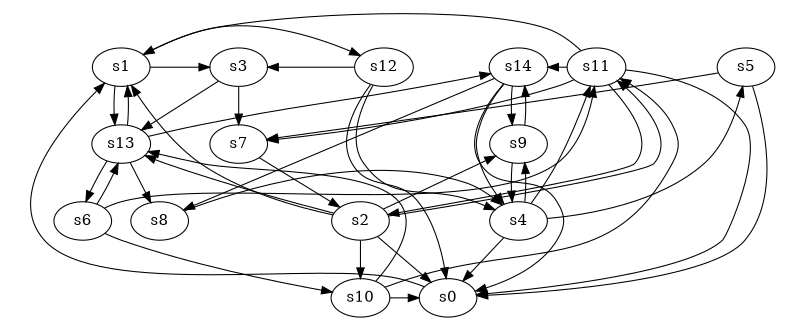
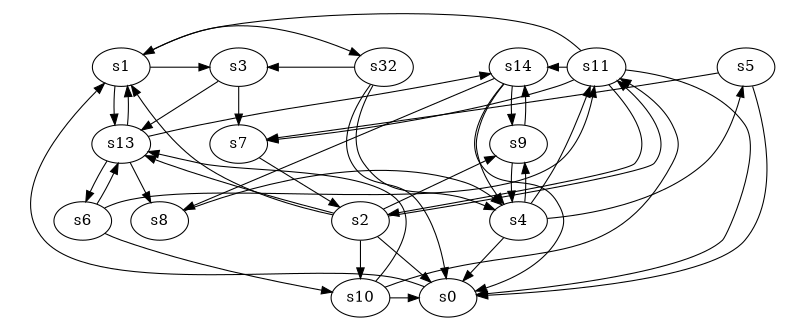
(384, 67) -> (384, 67)
